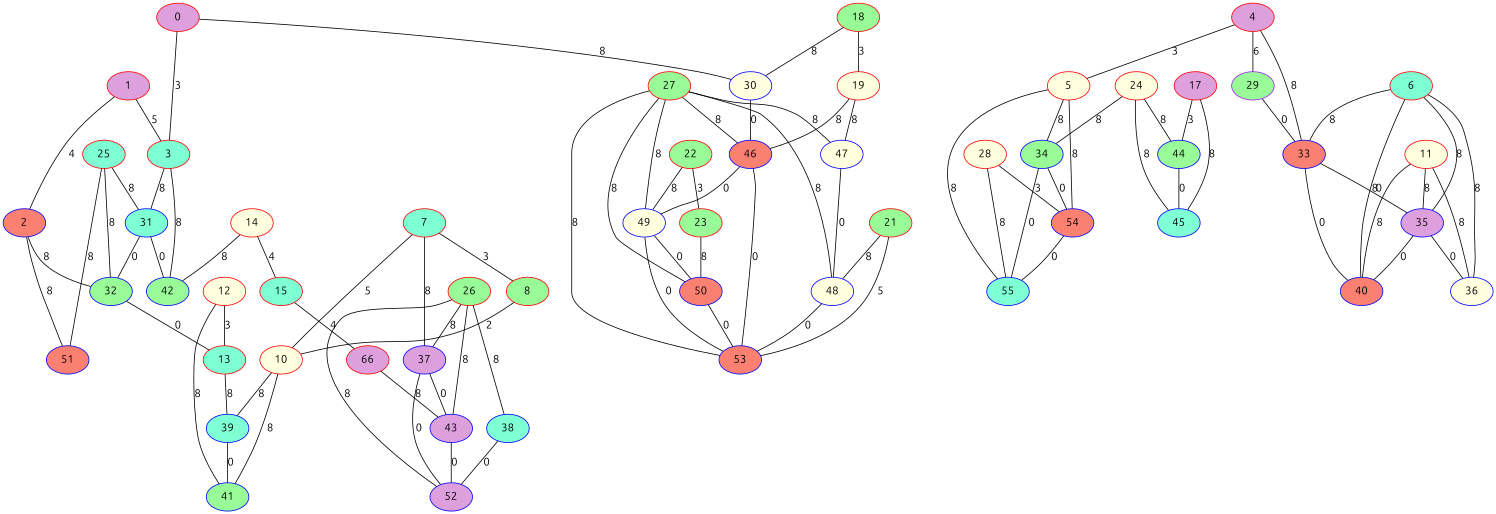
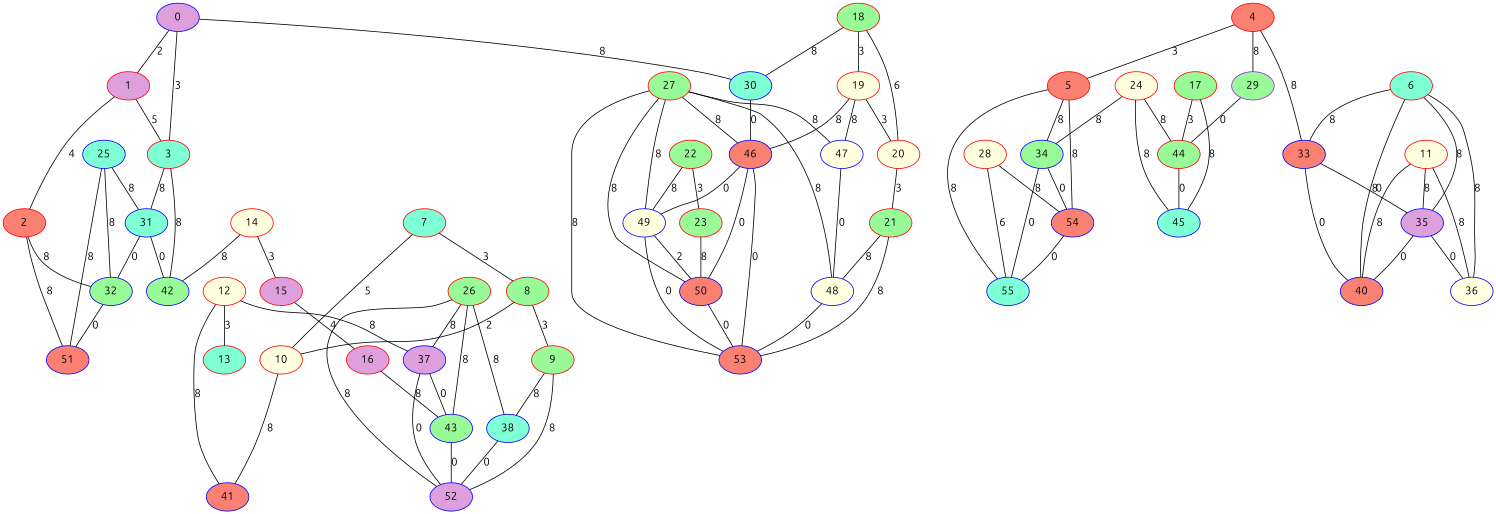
(178, 17) -> (178, 17)
(1253, 17) -> (1253, 17)
none -> (153, 52)
(1256, 52) -> (1256, 52)
(750, 86) -> (750, 86)
(1069, 86) -> (1069, 86)
(1195, 86) -> (1195, 86)
(1279, 120) -> (1216, 120)
(104, 154) -> (104, 154)
none -> (899, 154)
(1179, 154) -> (1179, 154)
(1038, 189) -> (1038, 189)
(24, 223) -> (24, 223)
(1003, 223) -> (1003, 223)
none -> (733, 225)
(272, 257) -> (272, 257)
(680, 257) -> (680, 257)
(281, 291) -> (281, 291)
(424, 291) -> (331, 317)
(881, 291) -> (881, 291)
(168, 326) -> (89, 326)
(368, 360) -> (368, 360)
none -> (553, 360)
(228, 428) -> none
(451, 428) -> (451, 428)
(228, 497) -> (228, 497)
